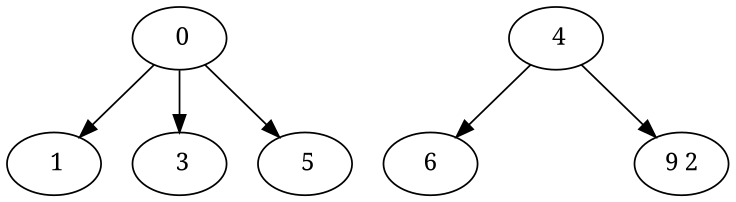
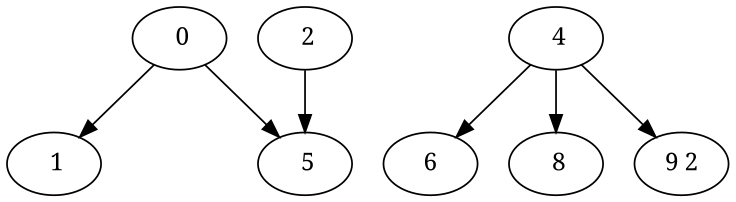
none -> (305, 38)
(180, 164) -> none
none -> (556, 164)
